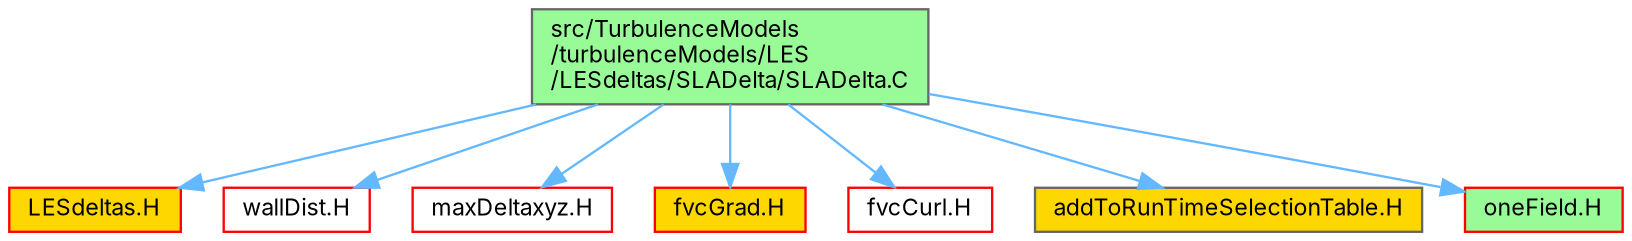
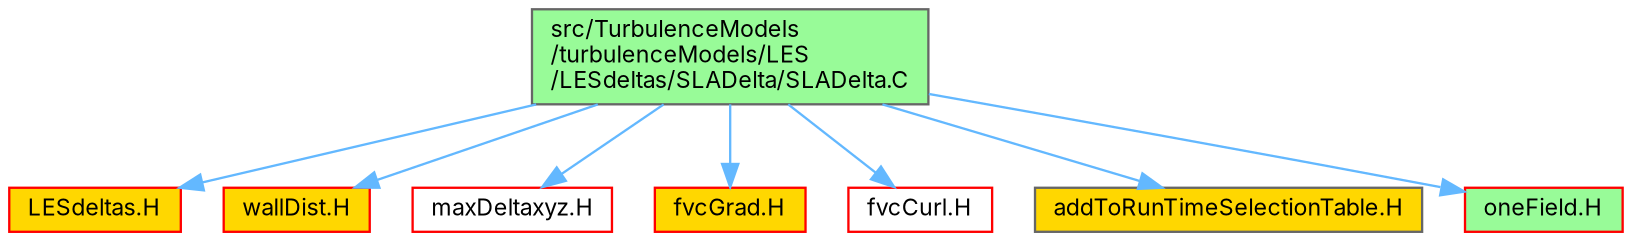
(297, 210) -> (297, 210)
